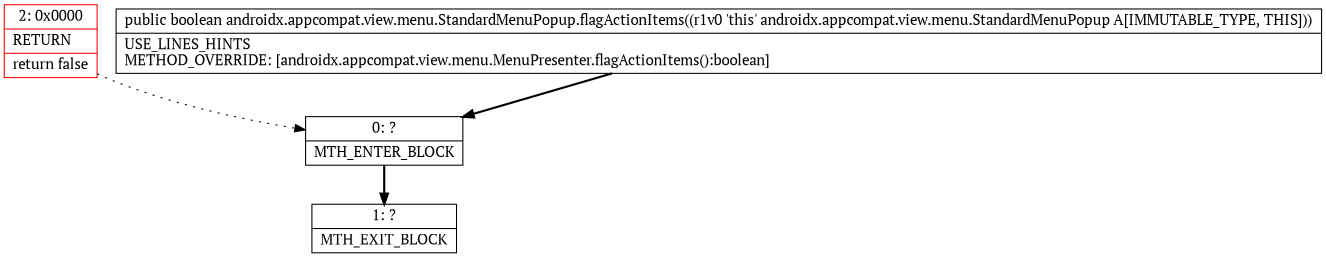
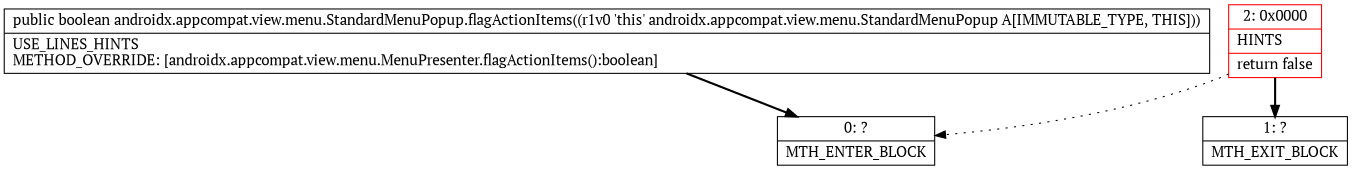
(42, 41) -> (1260, 41)
(384, 179) -> (1275, 92)
